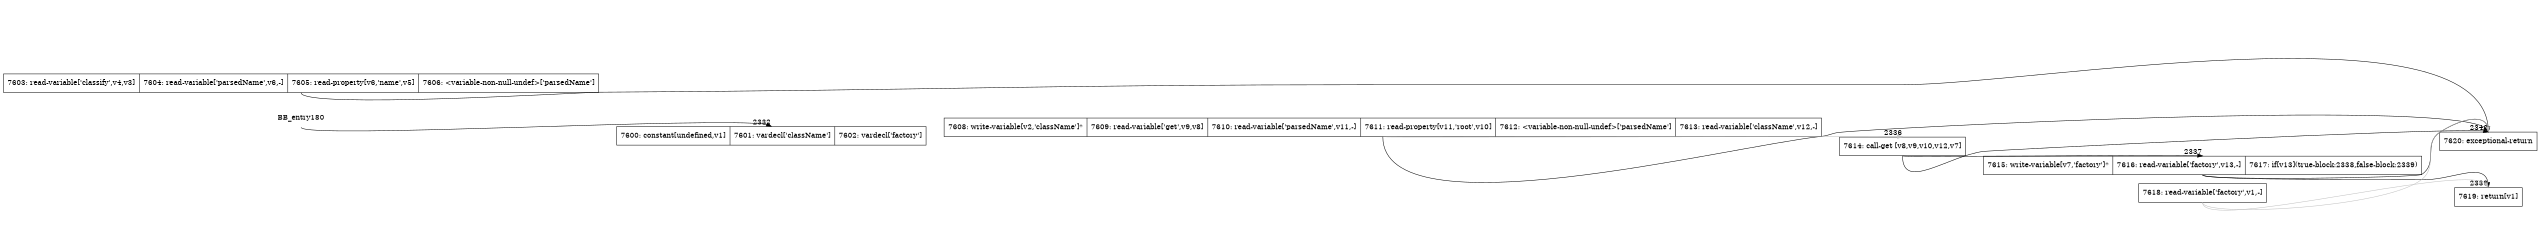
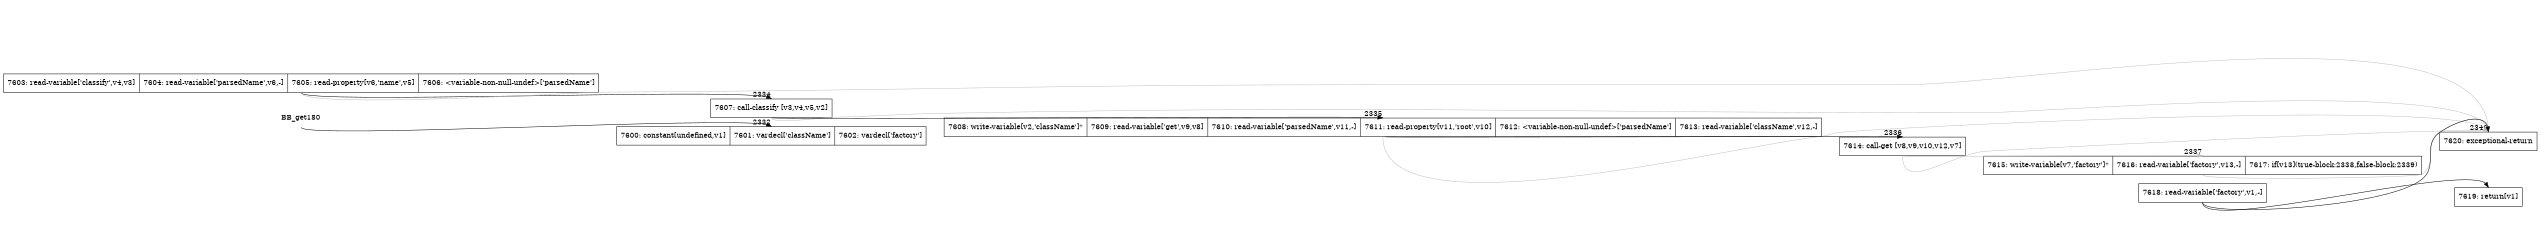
(1407, 85) -> (1407, 85)
none -> (771, 108)
(301, 118) -> (301, 118)
(1923, 127) -> (1923, 127)
(1640, 137) -> (1640, 137)
(2186, 141) -> (2186, 141)
(2050, 156) -> (2050, 156)
(2395, 176) -> (2363, 177)
(2399, 179) -> none
(2343, 195) -> (2343, 195)
(2366, 198) -> (2366, 198)
